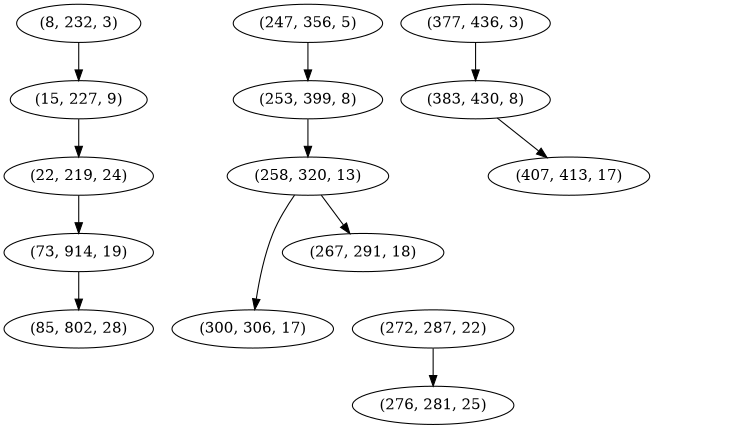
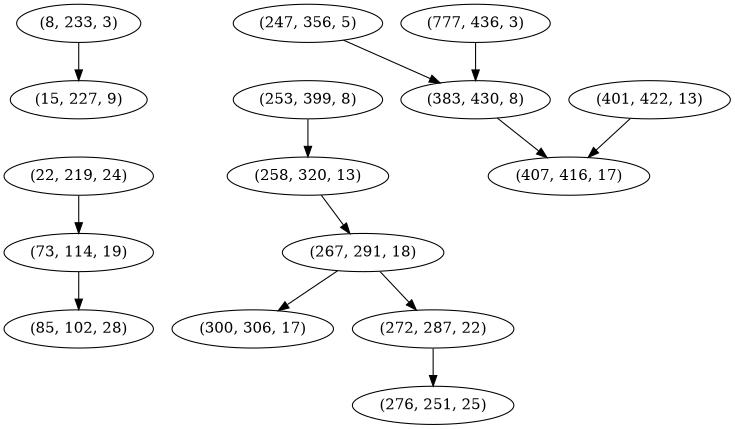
(79, 23) -> (79, 23)
(476, 23) -> (476, 23)
(308, 56) -> (387, 59)
none -> (650, 100)
(79, 133) -> none
(569, 176) -> (569, 176)
(269, 244) -> (312, 288)
(79, 253) -> (79, 253)
none -> (395, 287)
(79, 329) -> (79, 329)
(433, 405) -> (433, 405)
